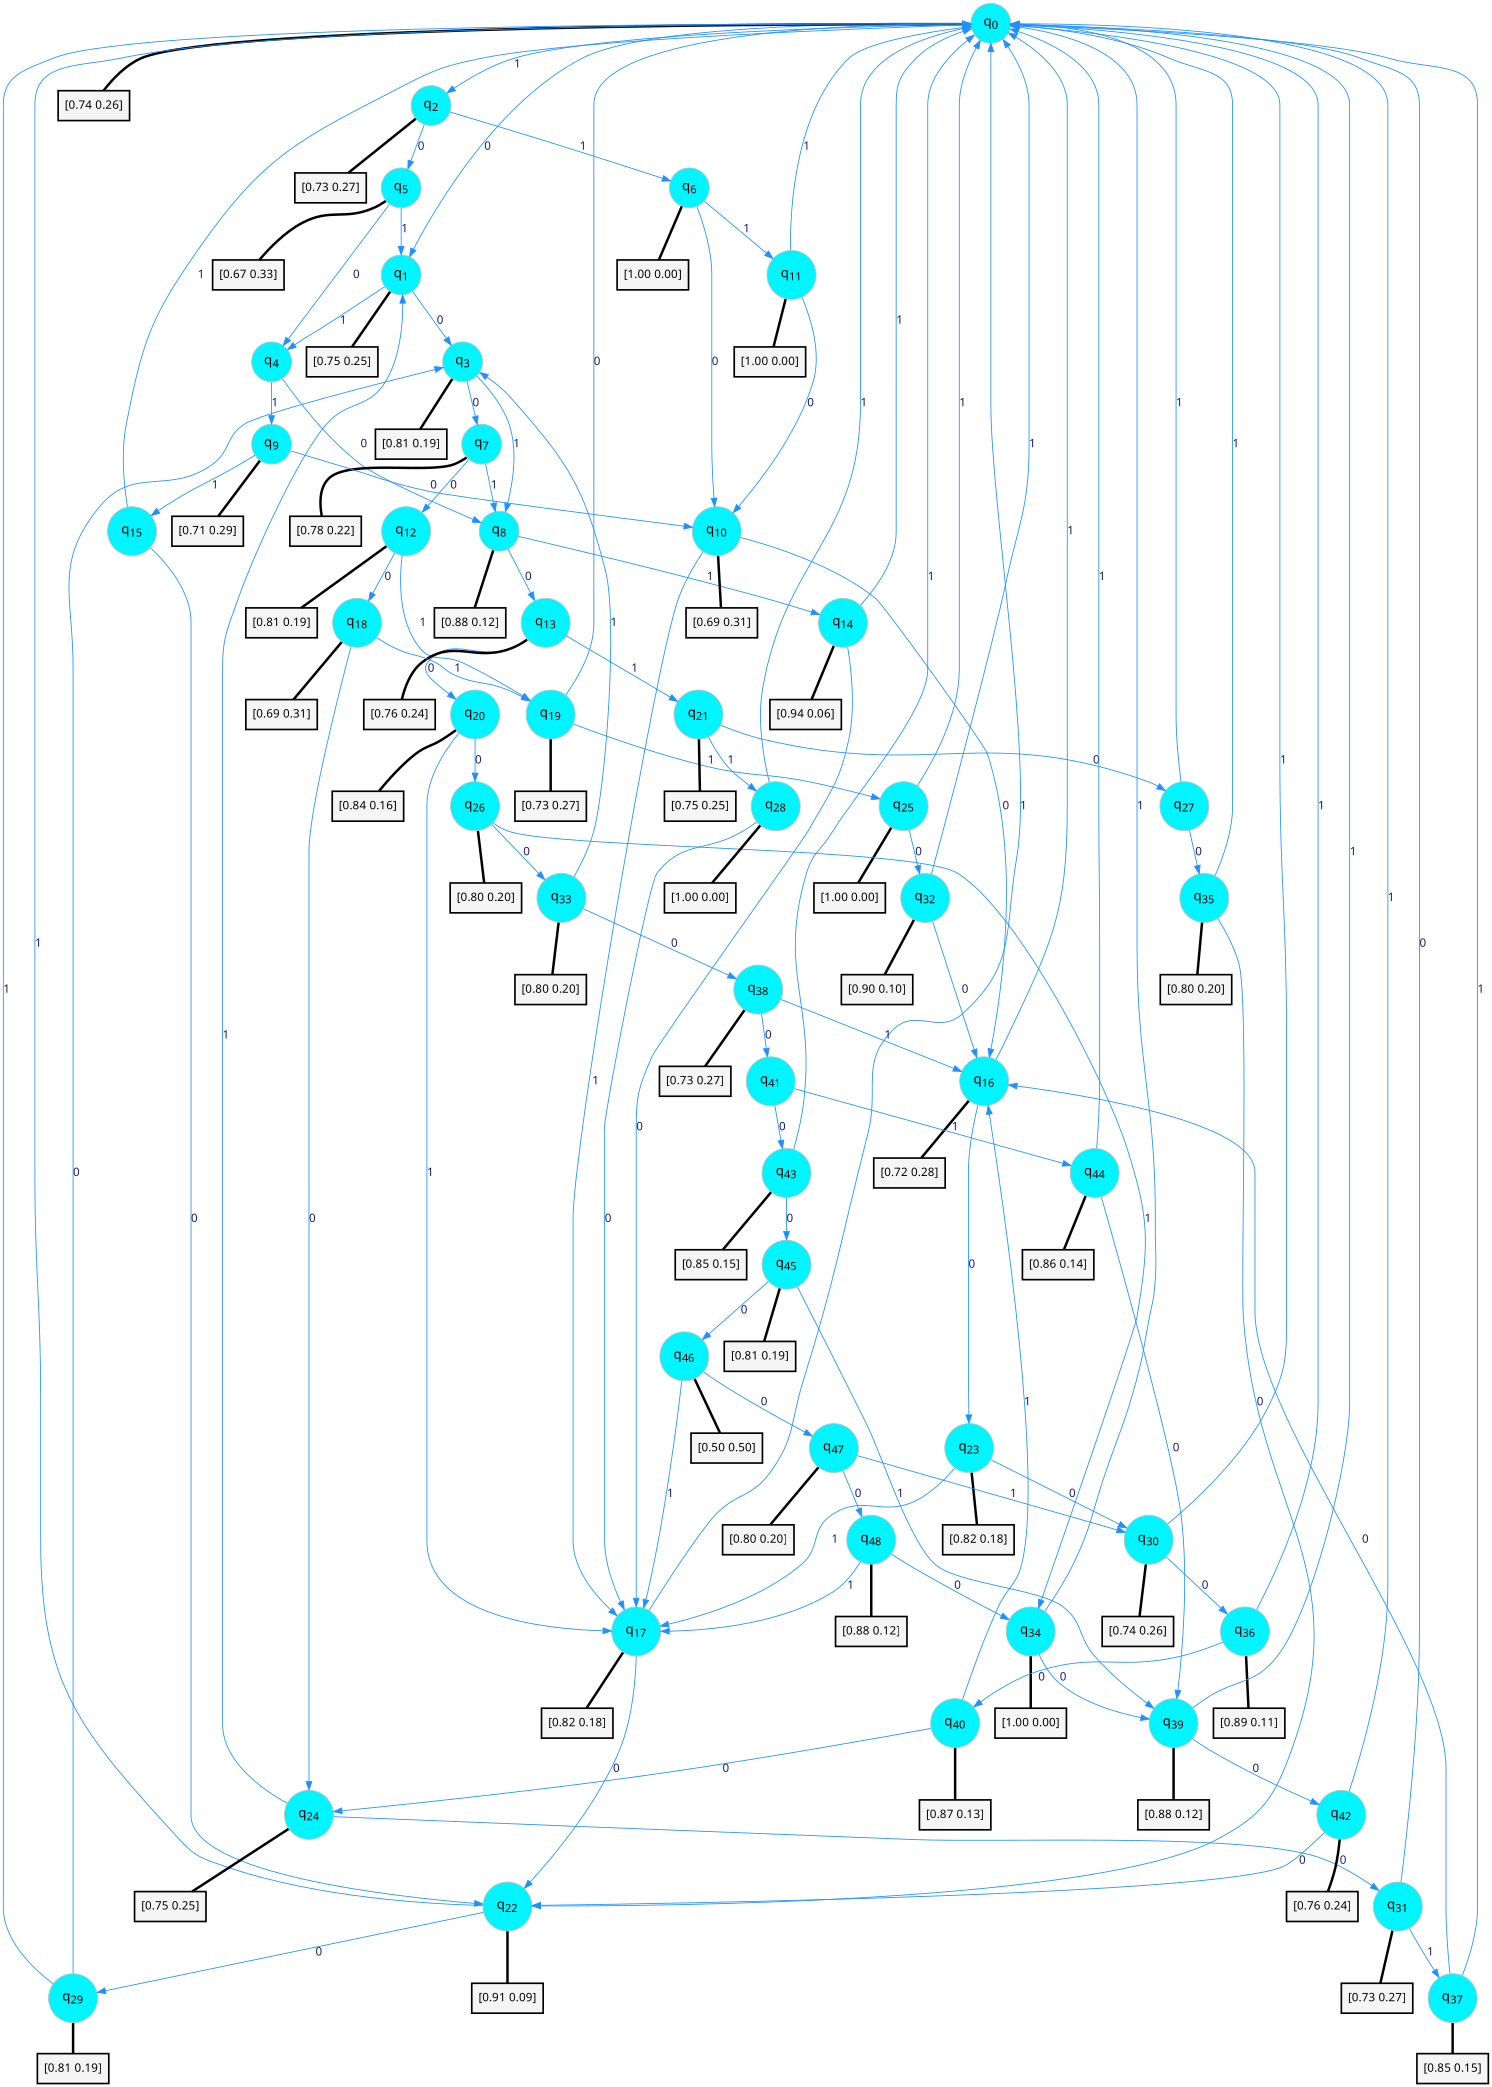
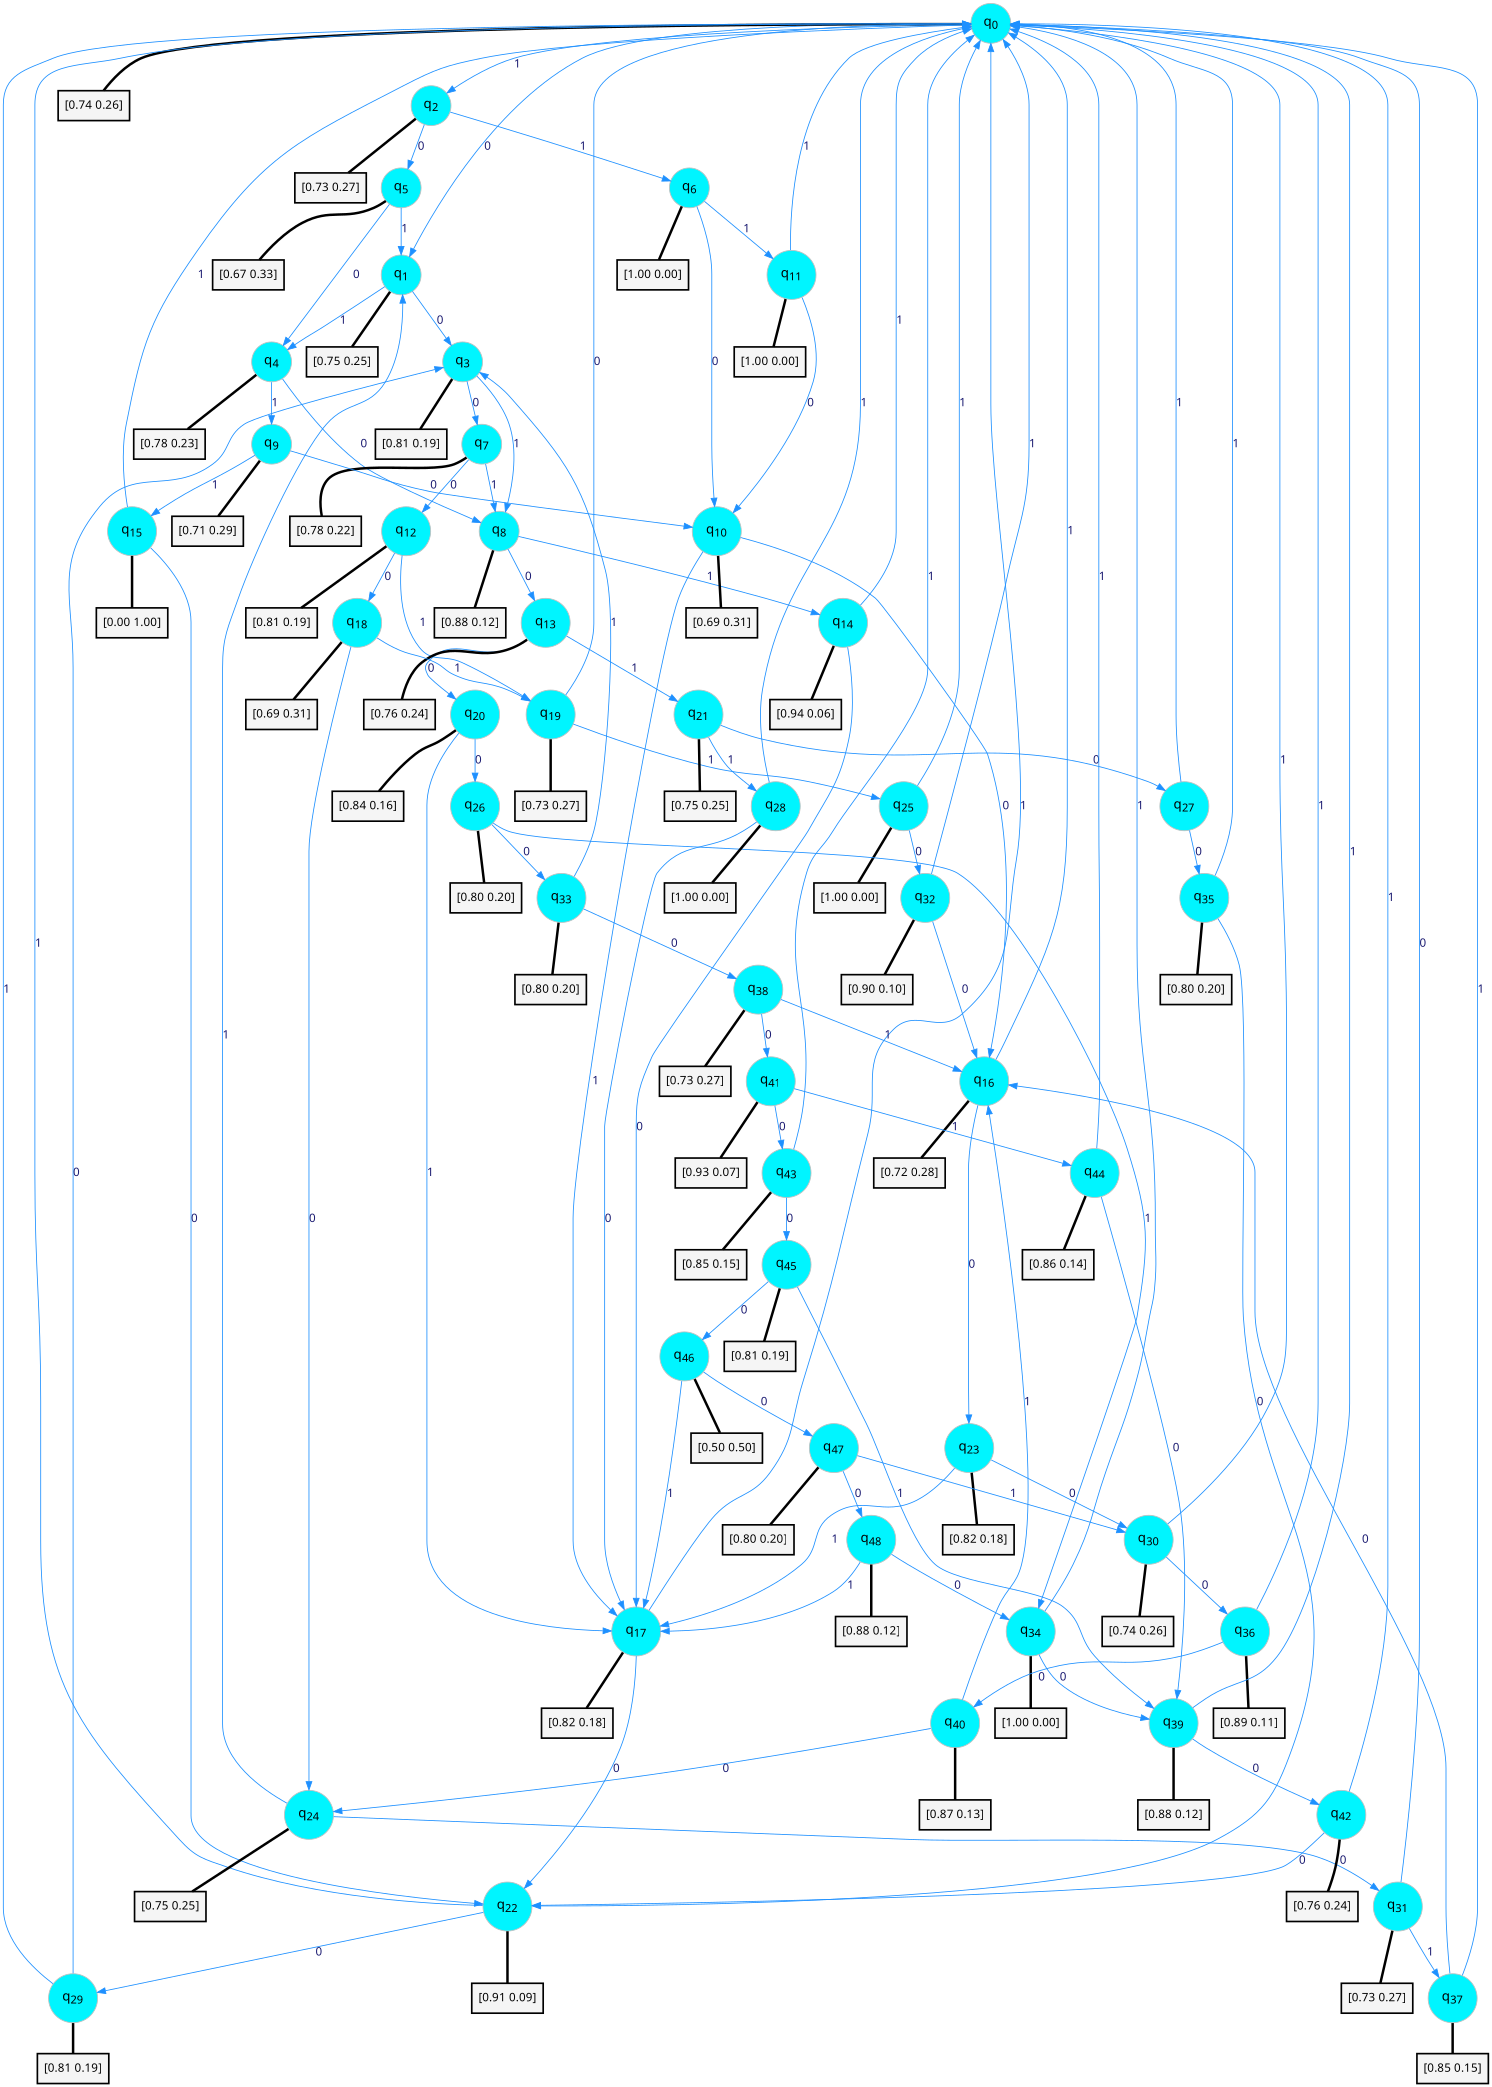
none -> (169, 444)
none -> (132, 623)
none -> (711, 1173)
